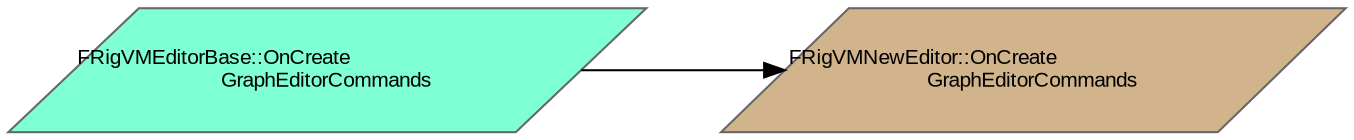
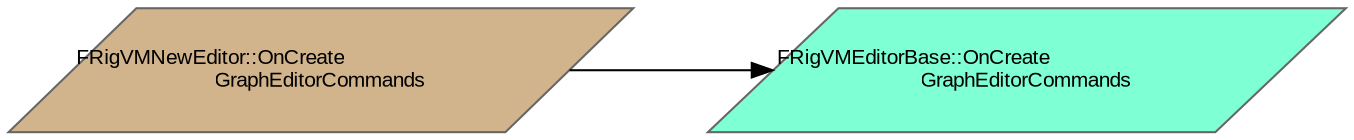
(672, 70) -> (660, 70)
